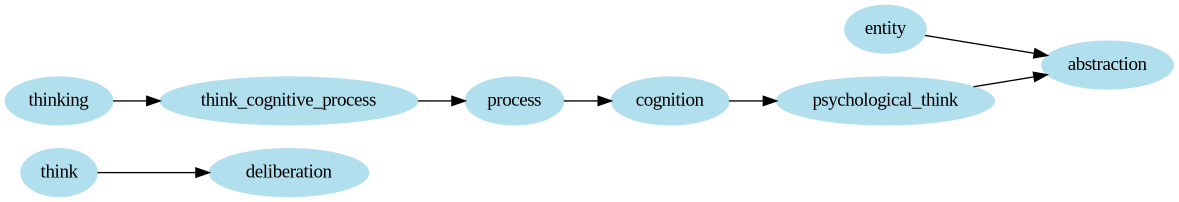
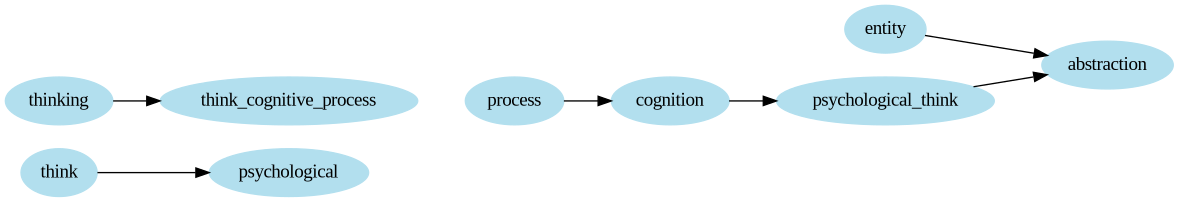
(435, 101) -> none
(289, 173) -> (289, 173)
